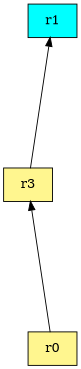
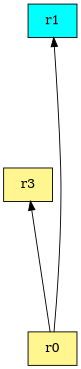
(40, 107) -> (61, 189)
